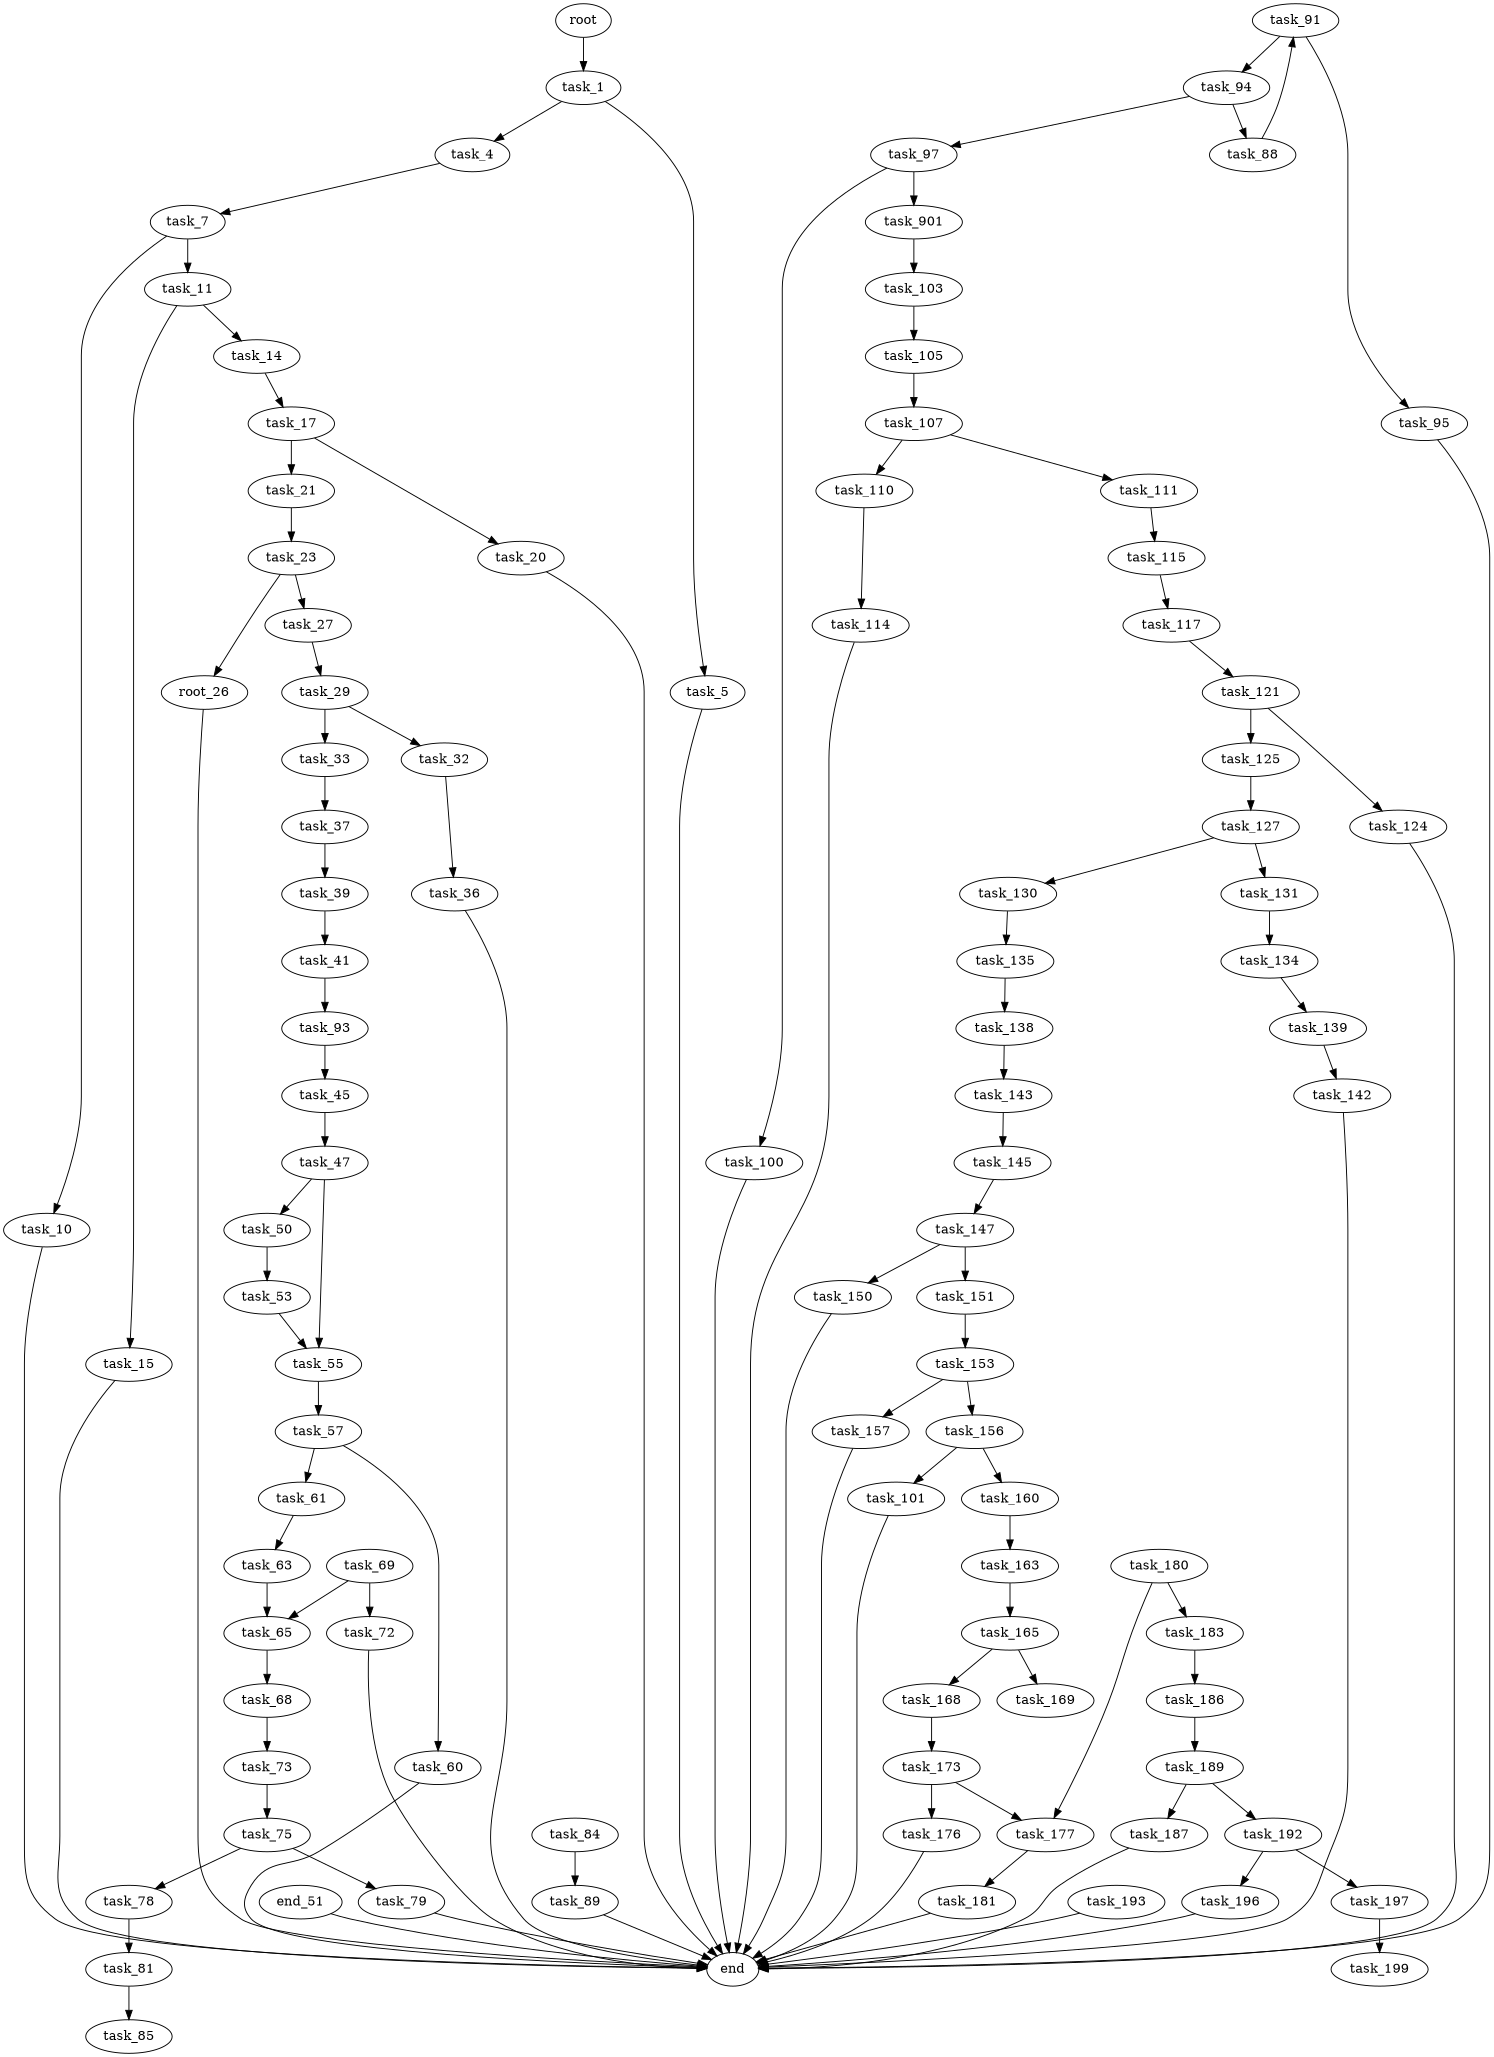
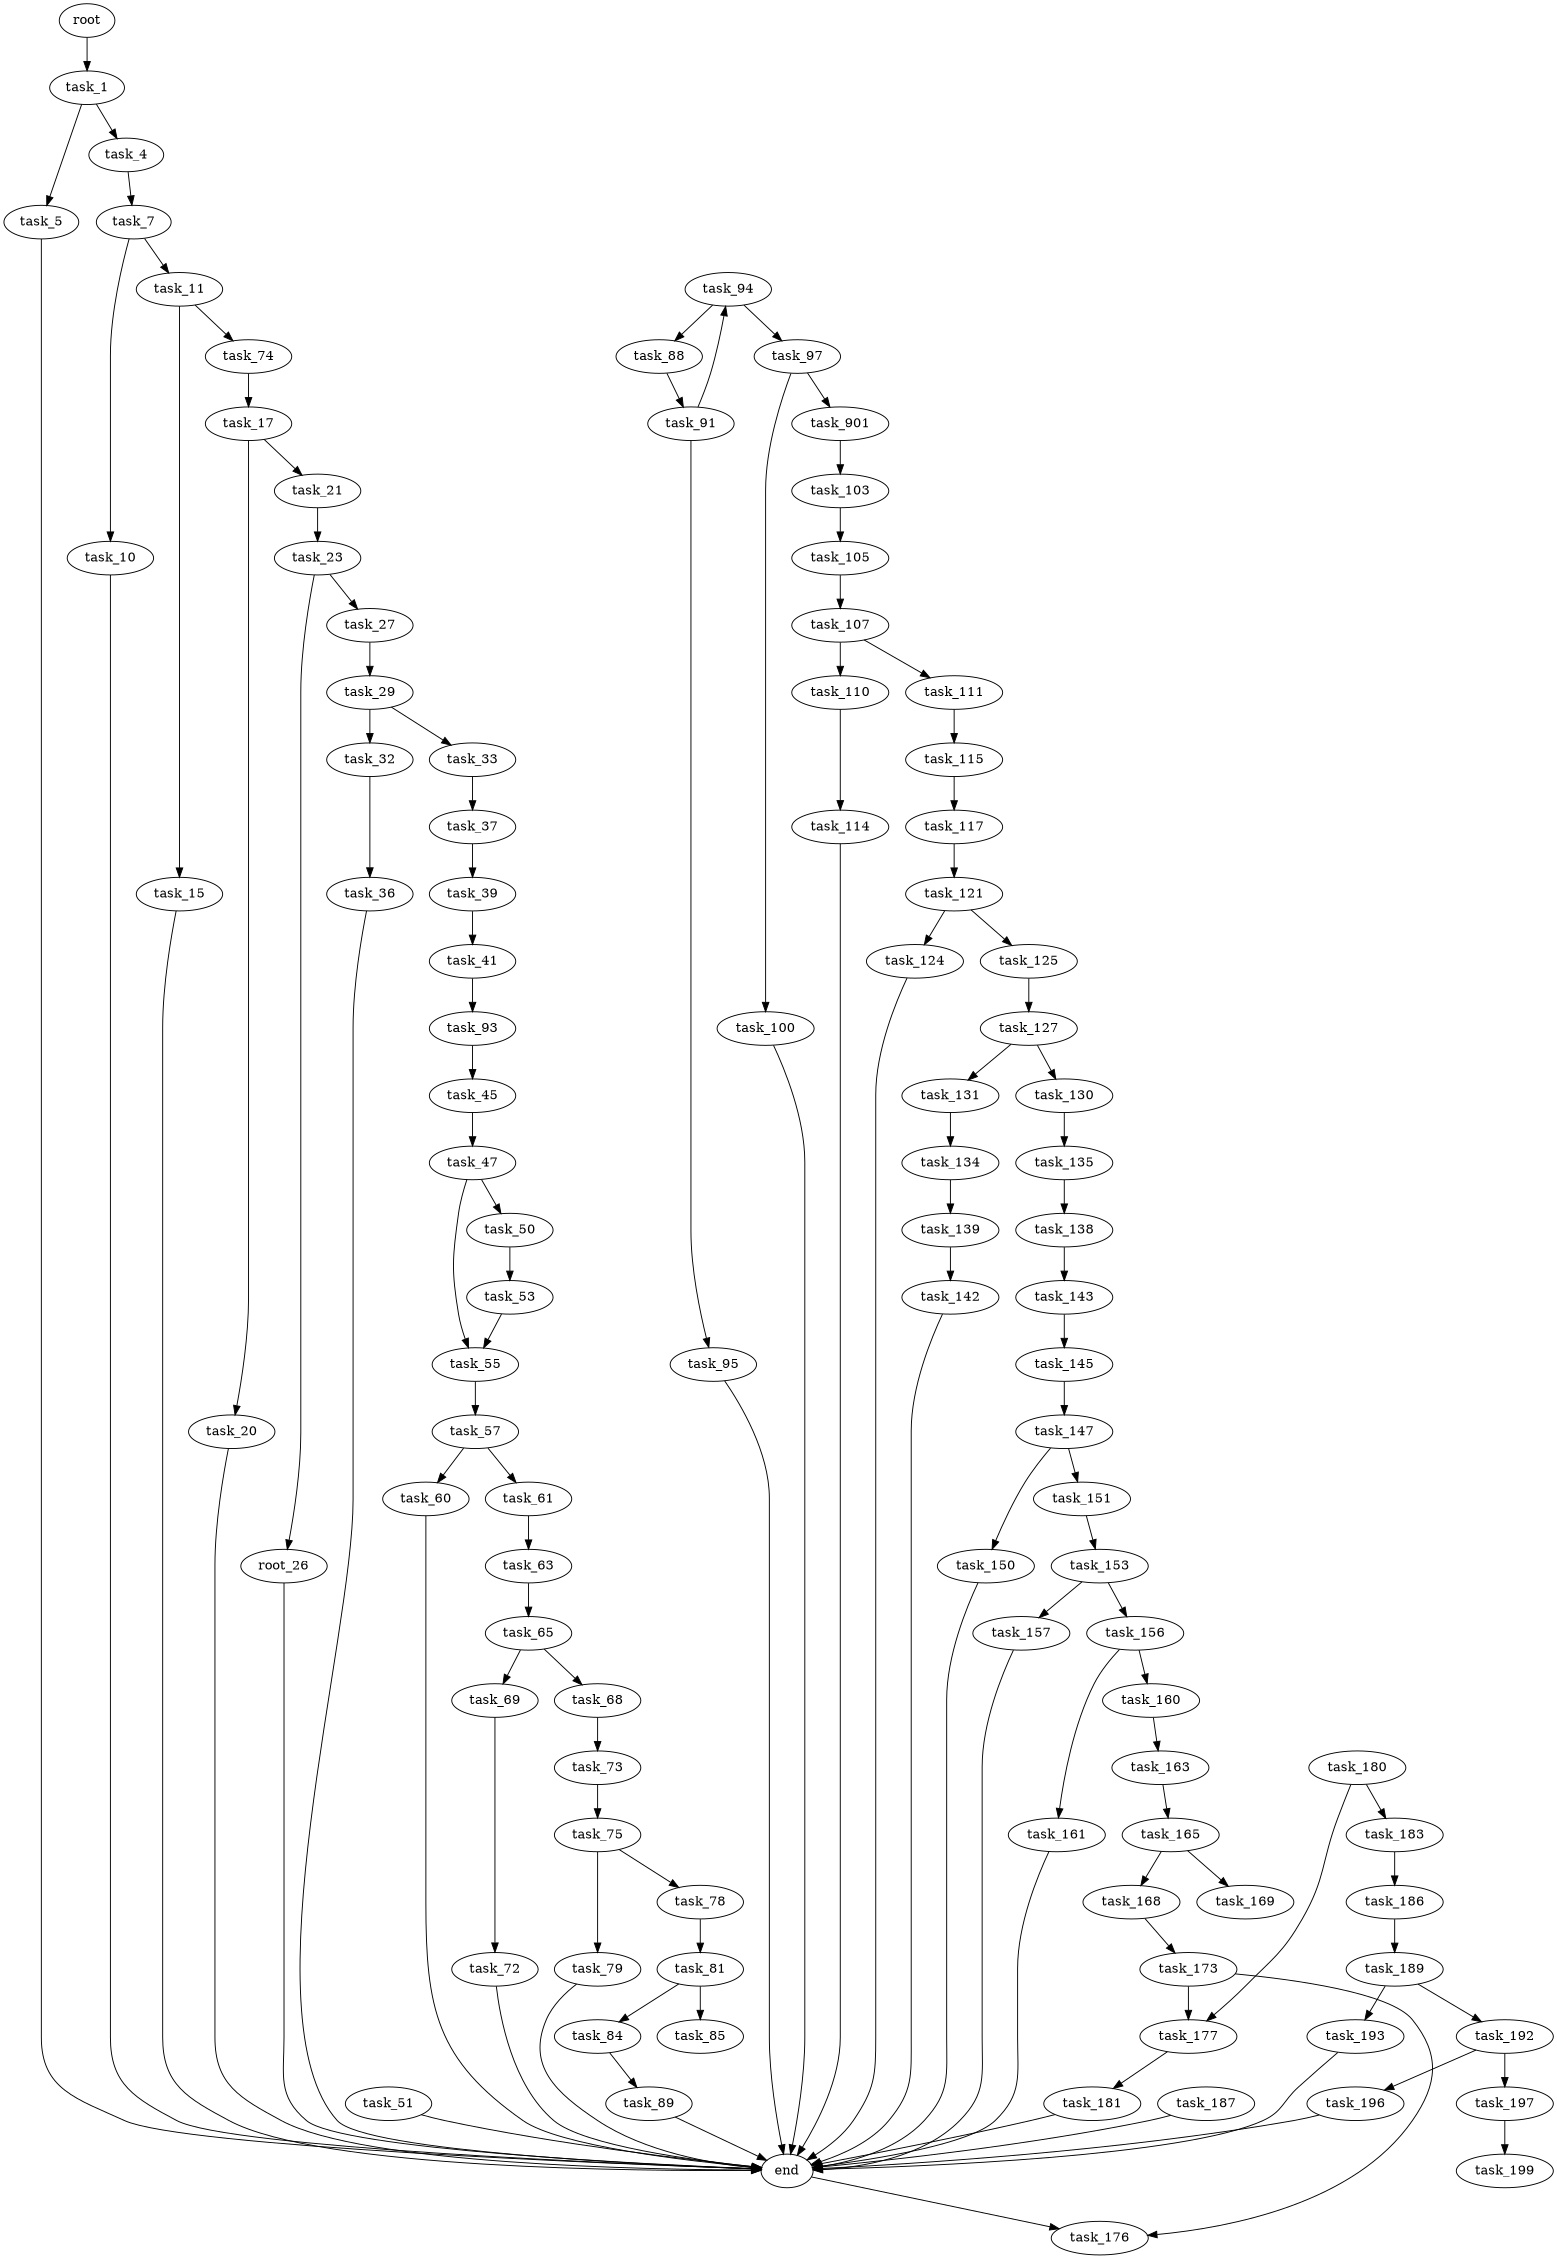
(257, 357) -> (249, 357)
(896, 1499) -> (1057, 1835)
(323, 1597) -> (514, 1663)
(1179, 1797) -> (1380, 1994)
(301, 1902) -> (389, 2104)
(859, 1926) -> (931, 2202)
none -> (653, 2000)
